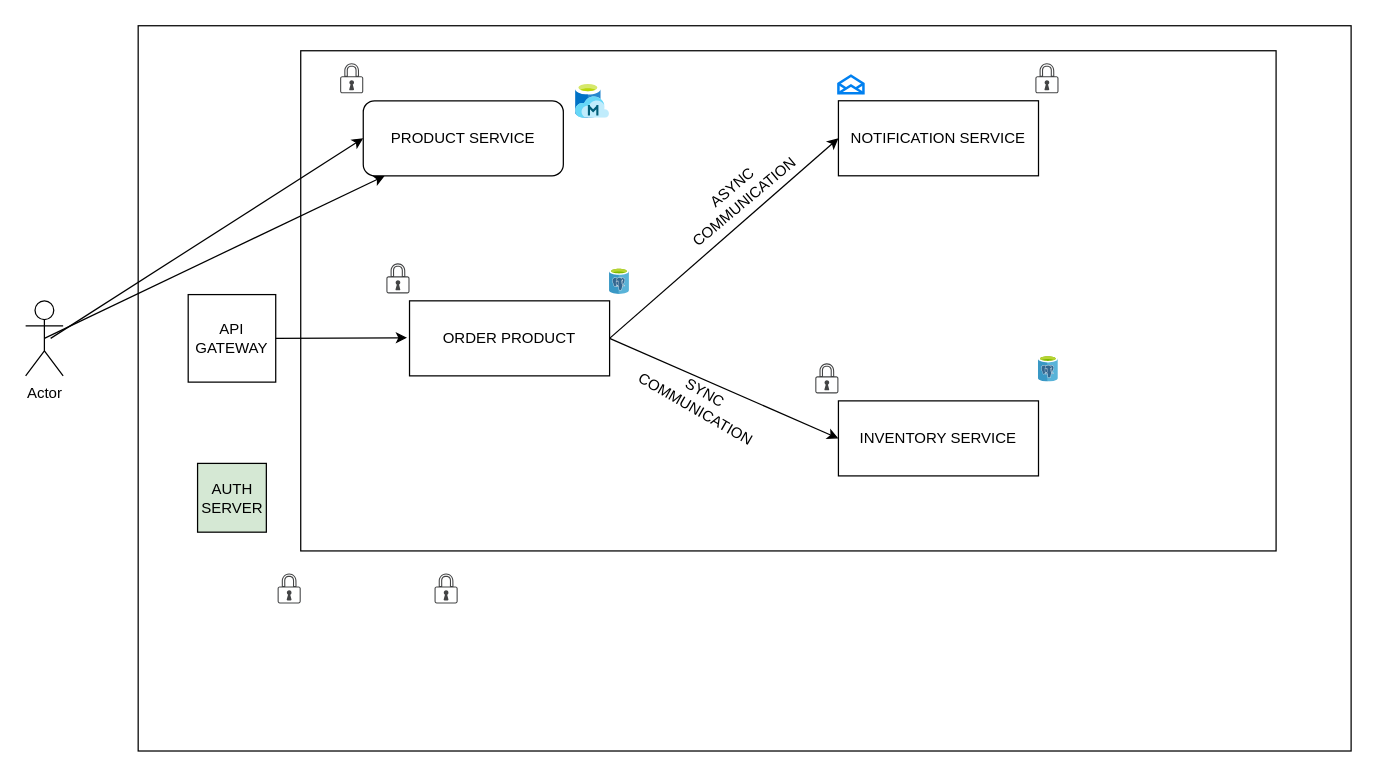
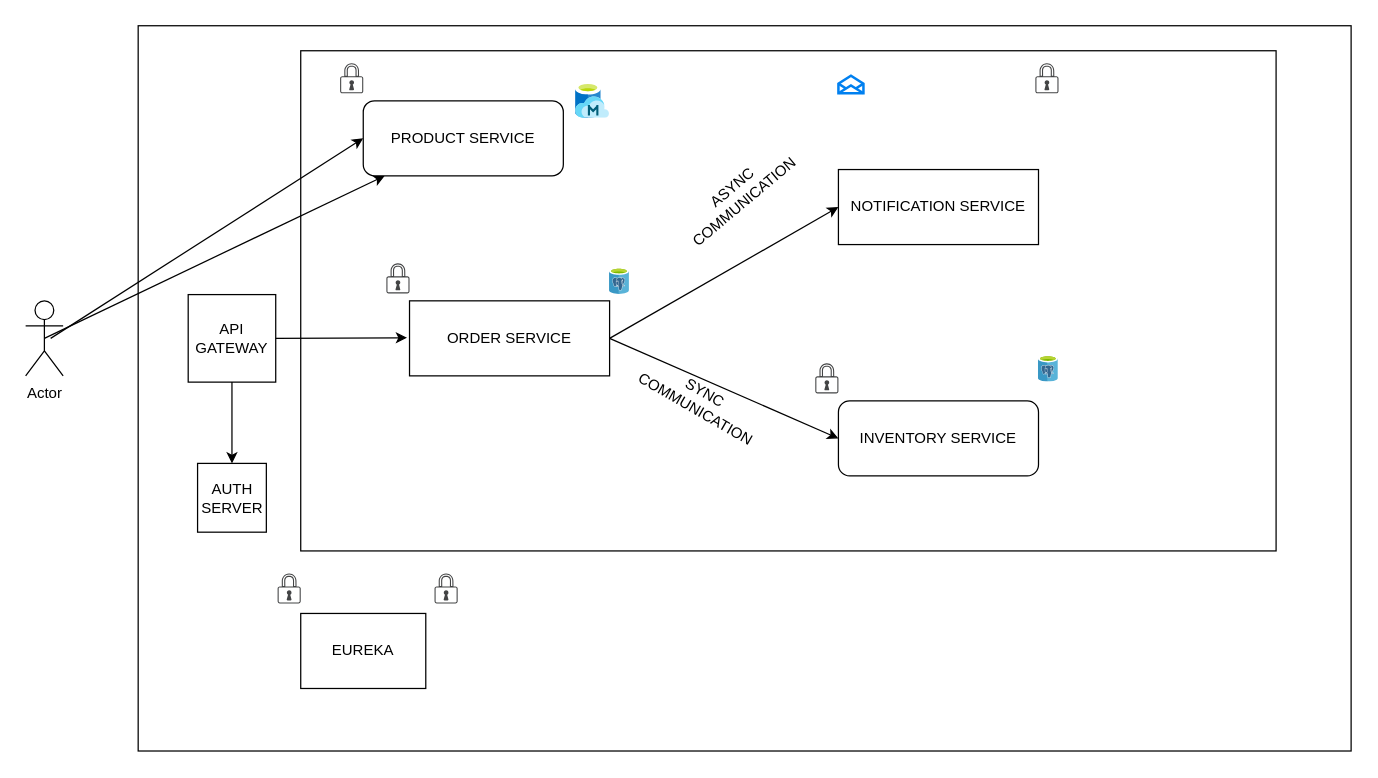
(938, 138) -> (938, 207)
(509, 338) -> (509, 338)
none -> (232, 418)
(938, 438) -> (938, 438)
(232, 498) -> (232, 498)
none -> (363, 651)
